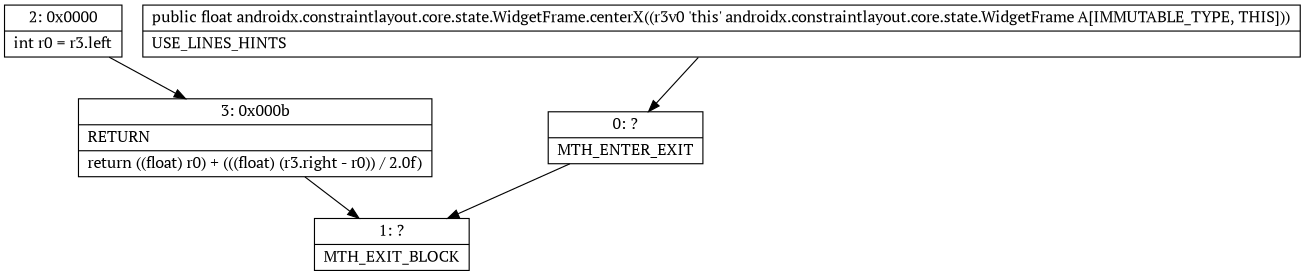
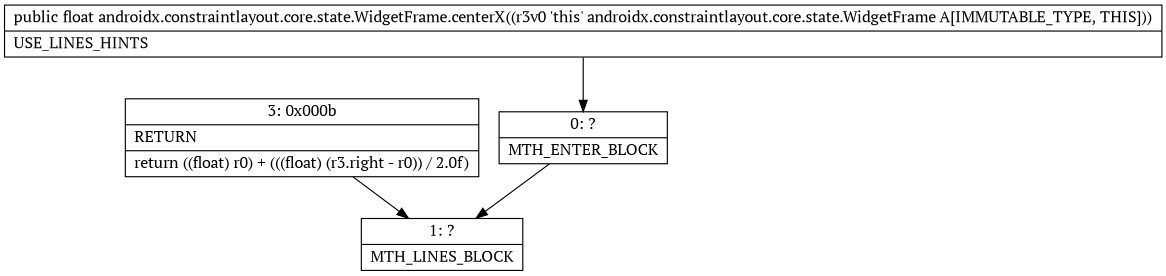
(63, 31) -> none
(626, 150) -> (583, 150)
(392, 257) -> (442, 257)
